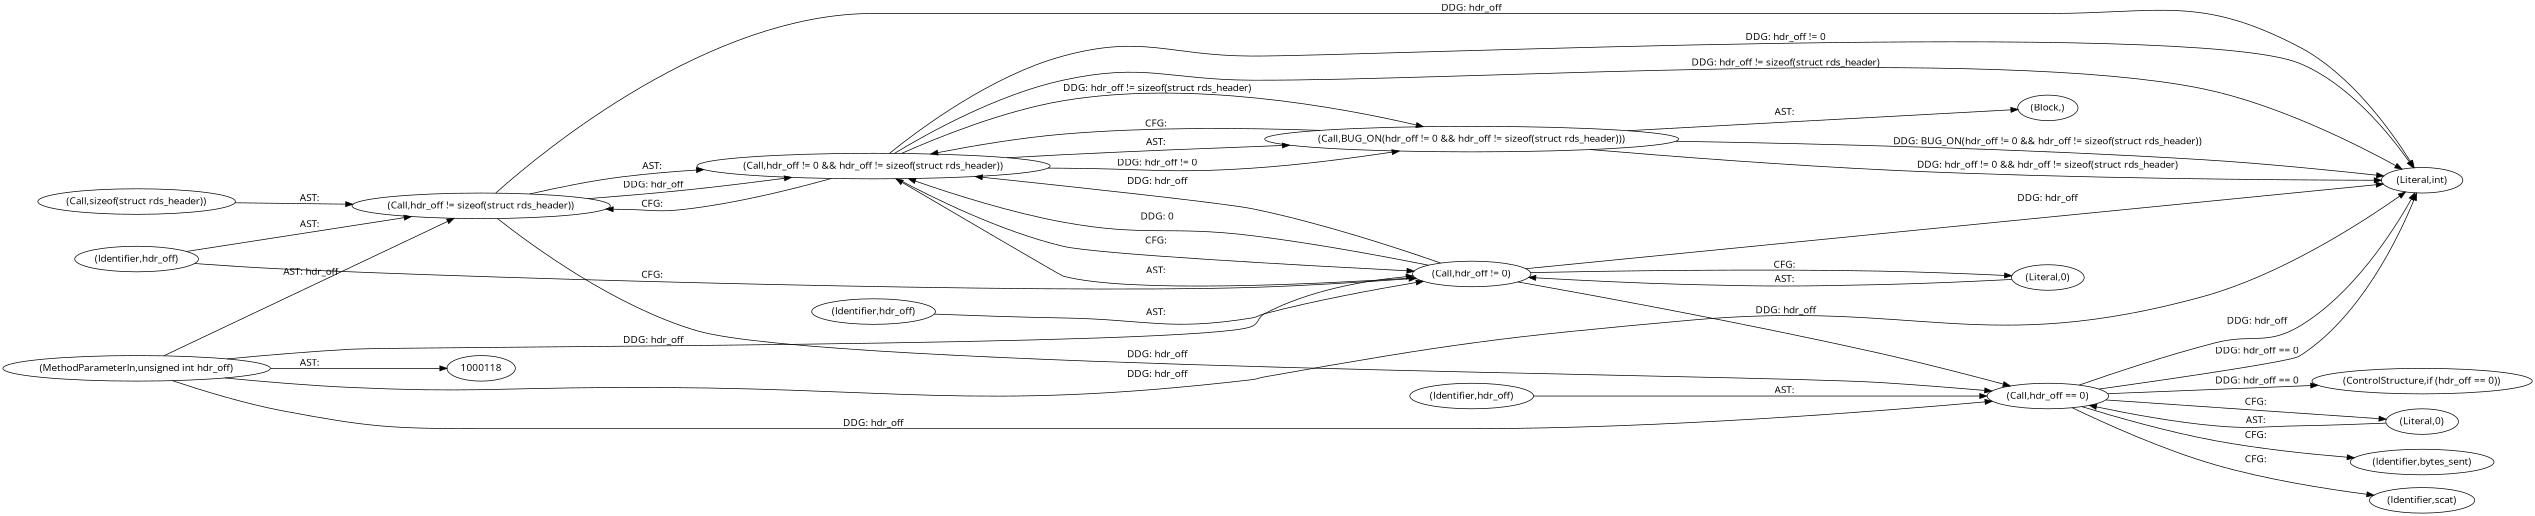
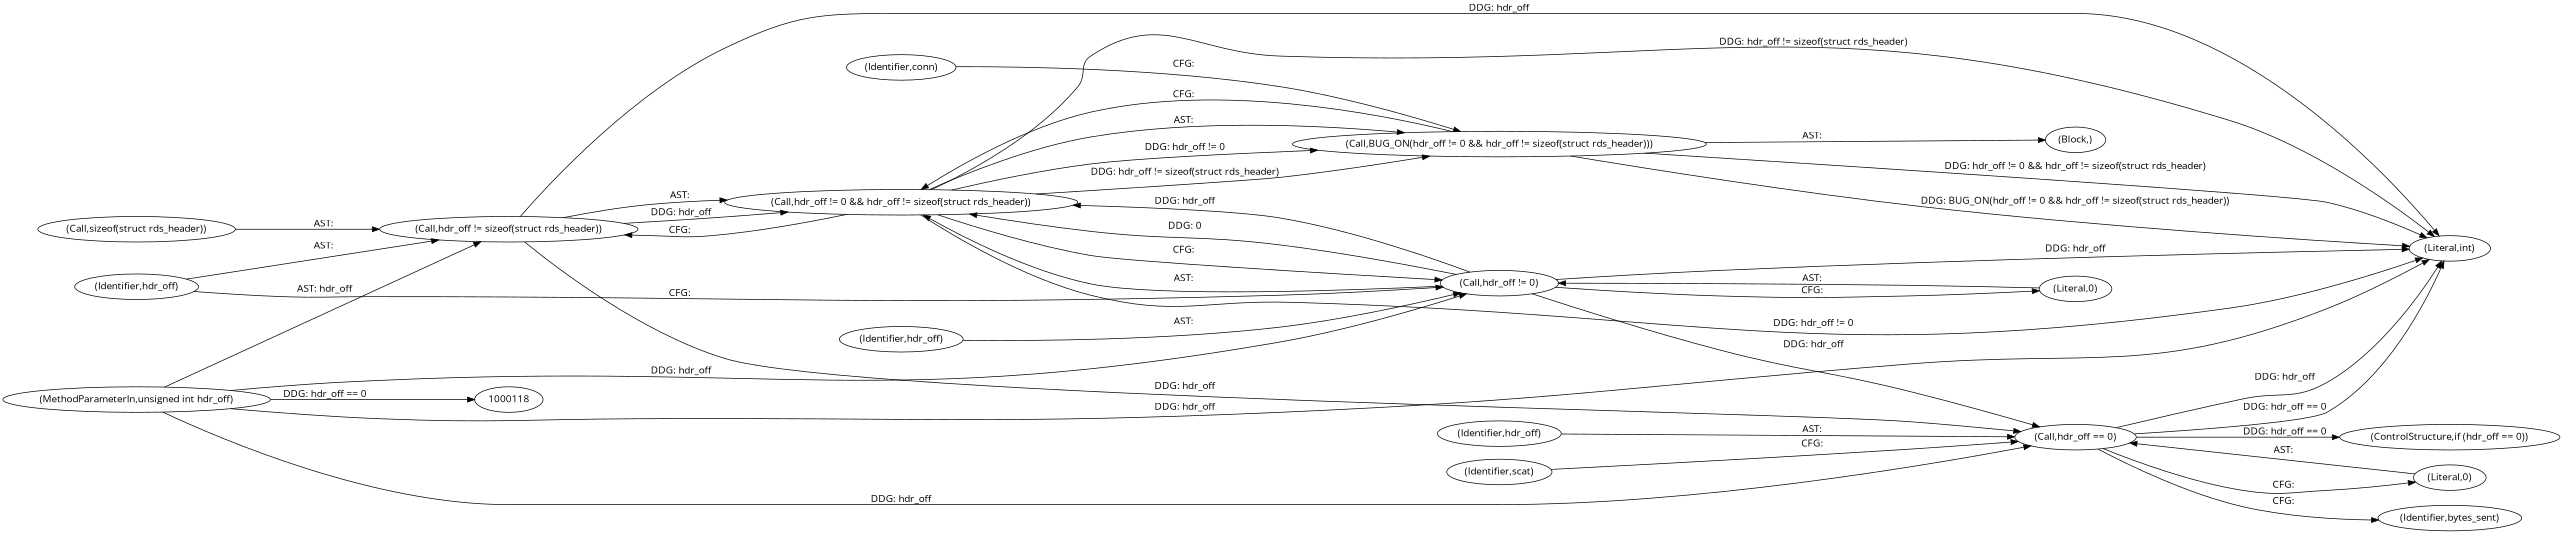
none -> (901, 67)
(311, 363) -> (325, 394)
(2215, 465) -> (1781, 457)
